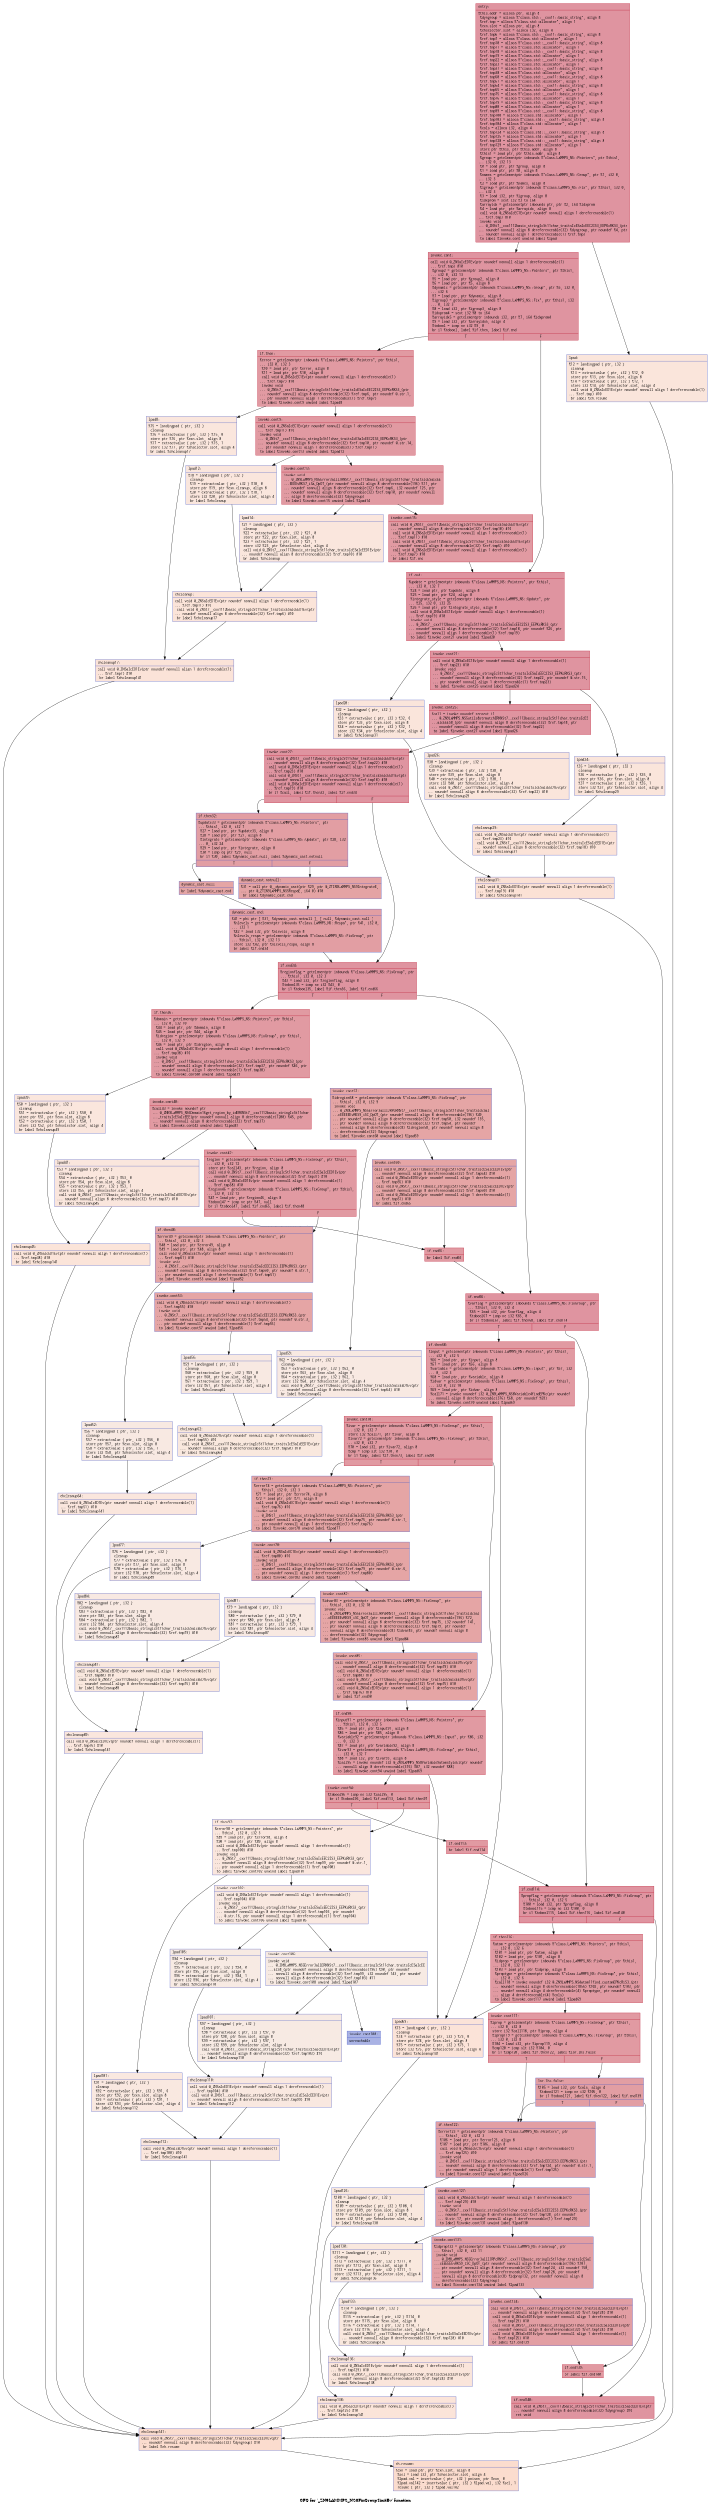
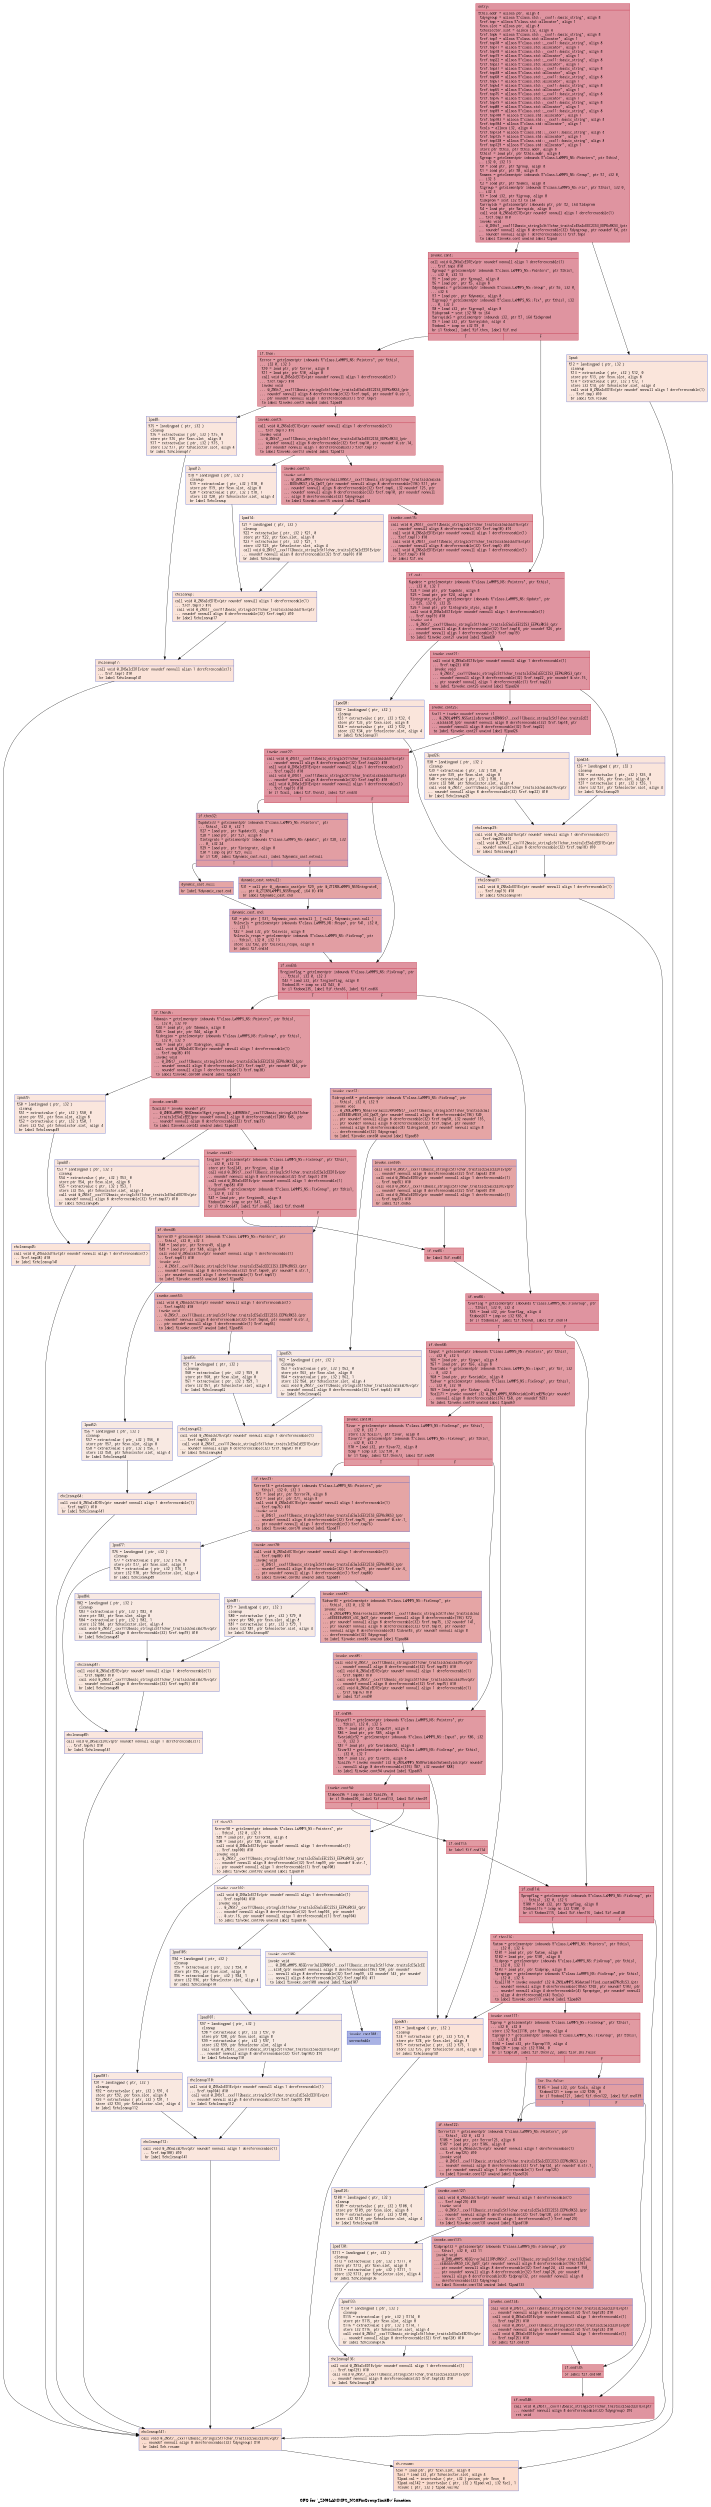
(227, 488) -> (225, 488)
none -> (523, 811)
(188, 2034) -> (240, 2000)
(387, 2407) -> none
